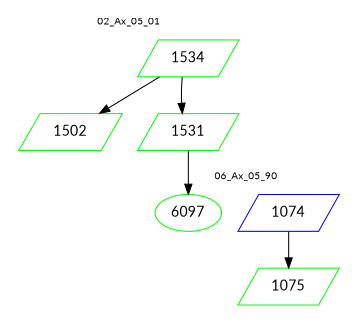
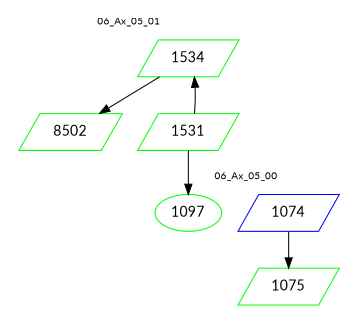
(129, 22) -> (129, 22)
(181, 90) -> (195, 100)
(71, 132) -> (71, 132)
(246, 177) -> (246, 177)
(188, 213) -> (188, 213)
